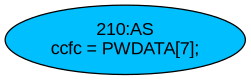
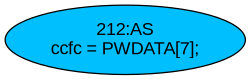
(125, 40) -> (125, 40)
